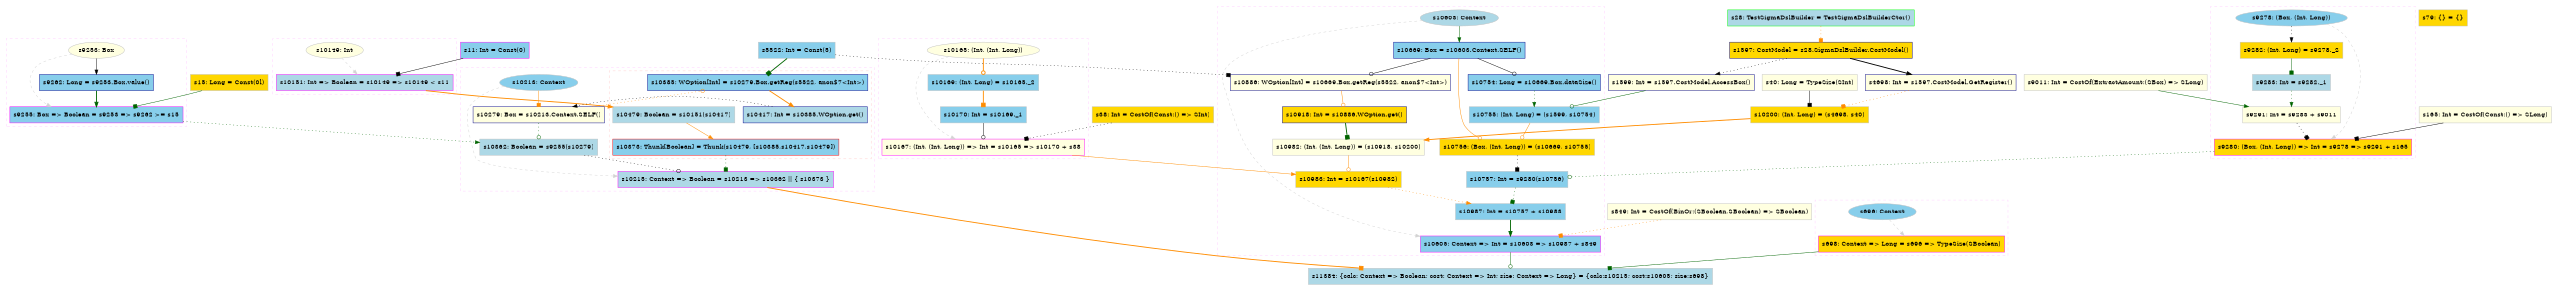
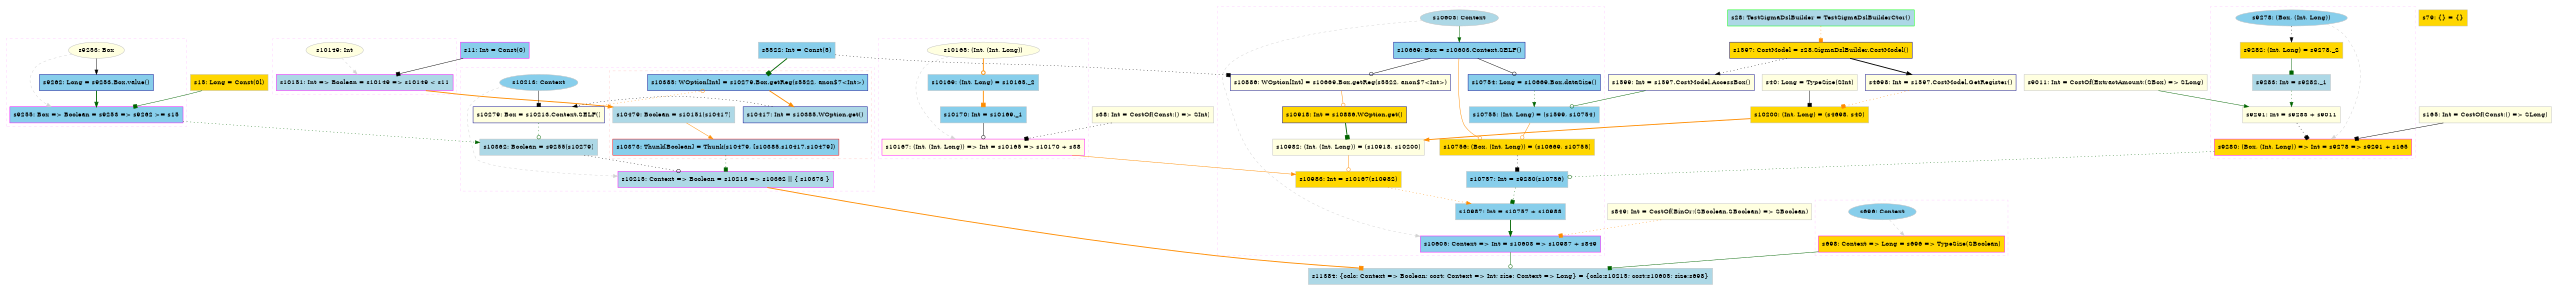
(539, 96) -> (539, 96)
(1153, 115) -> (1153, 115)
